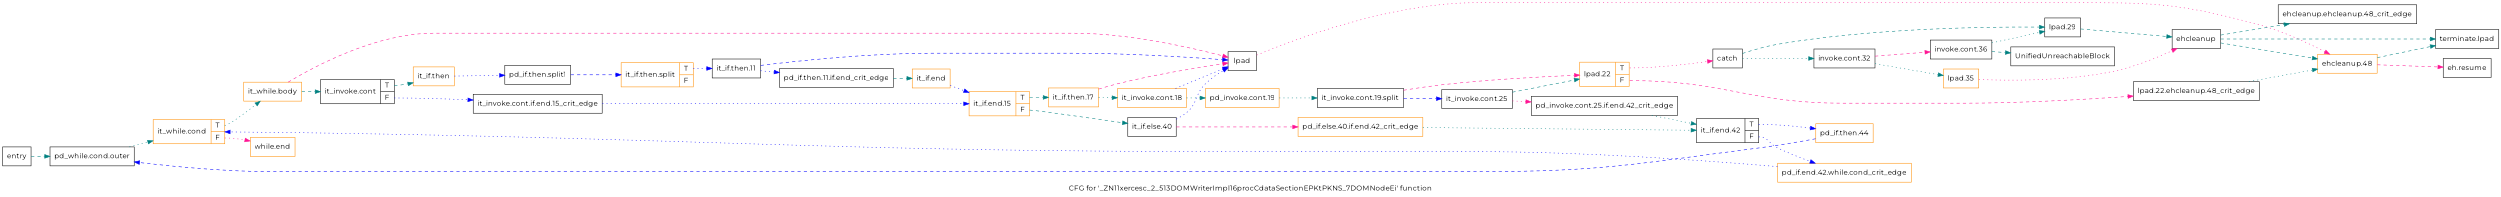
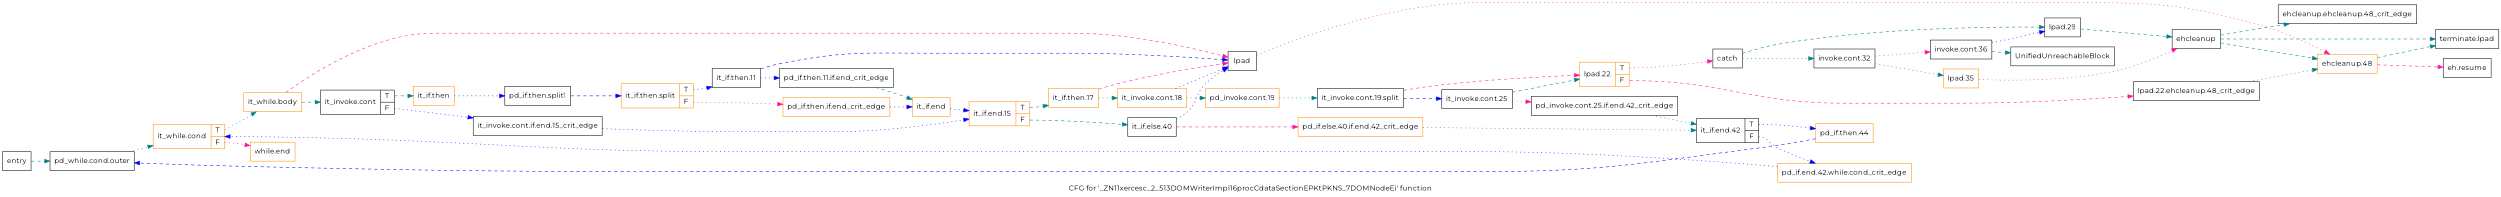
(2016, 38) -> (2016, 38)
(1900, 54) -> (1900, 54)
none -> (836, 107)
